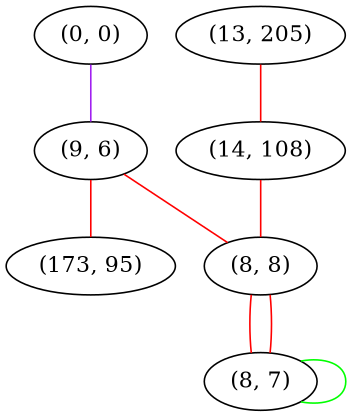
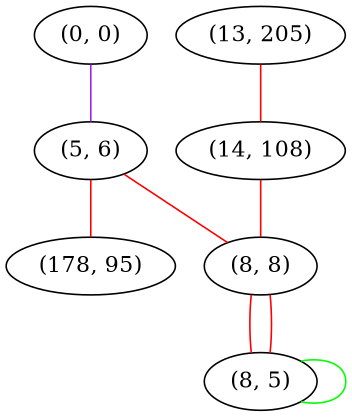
(91, 151) -> (91, 151)
(91, 266) -> (91, 266)
(261, 381) -> (261, 381)
